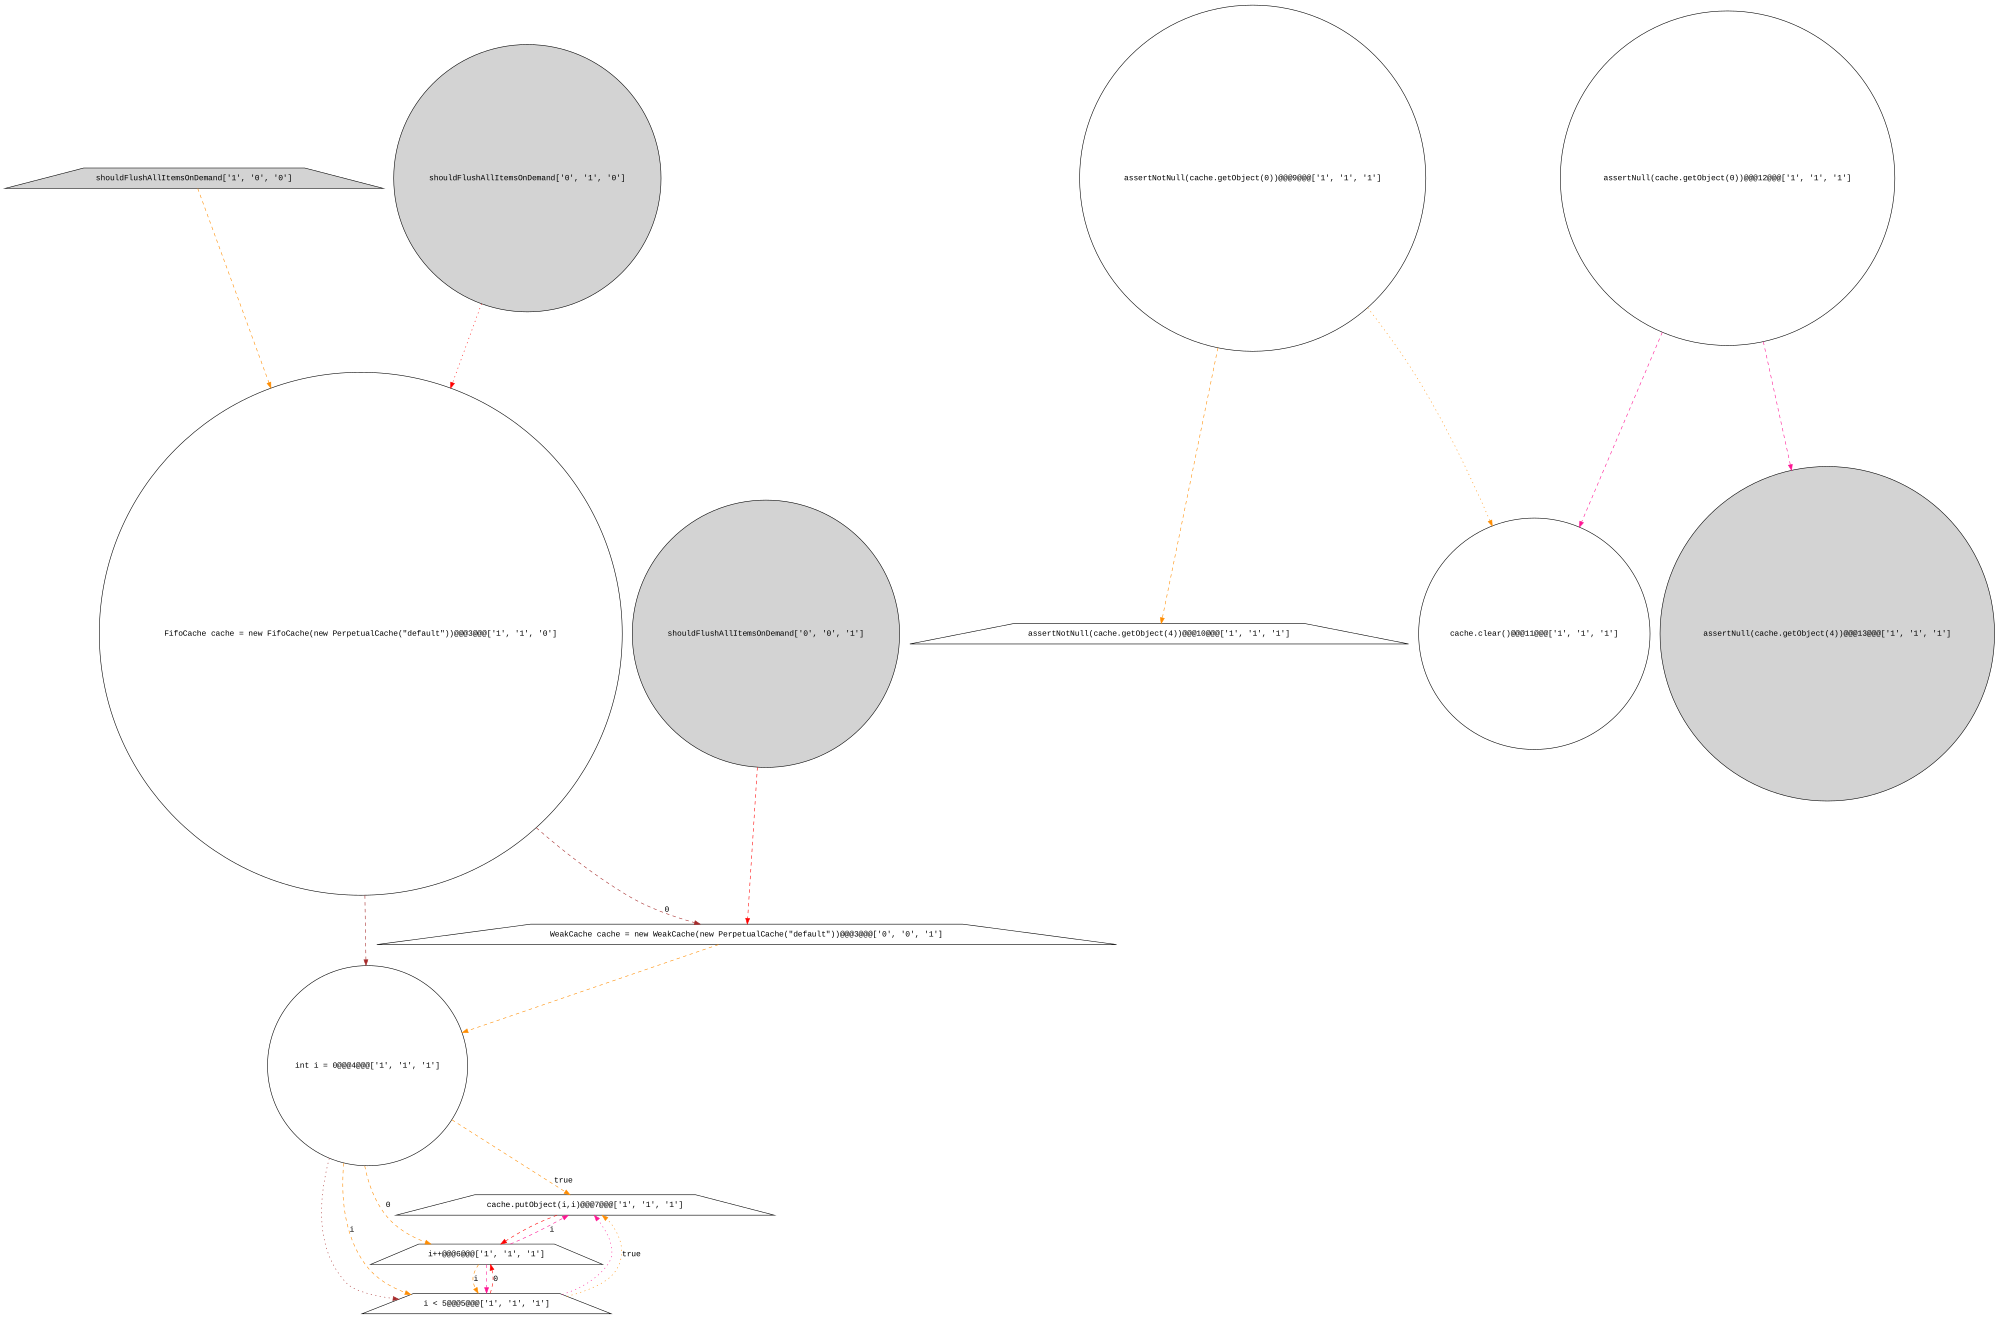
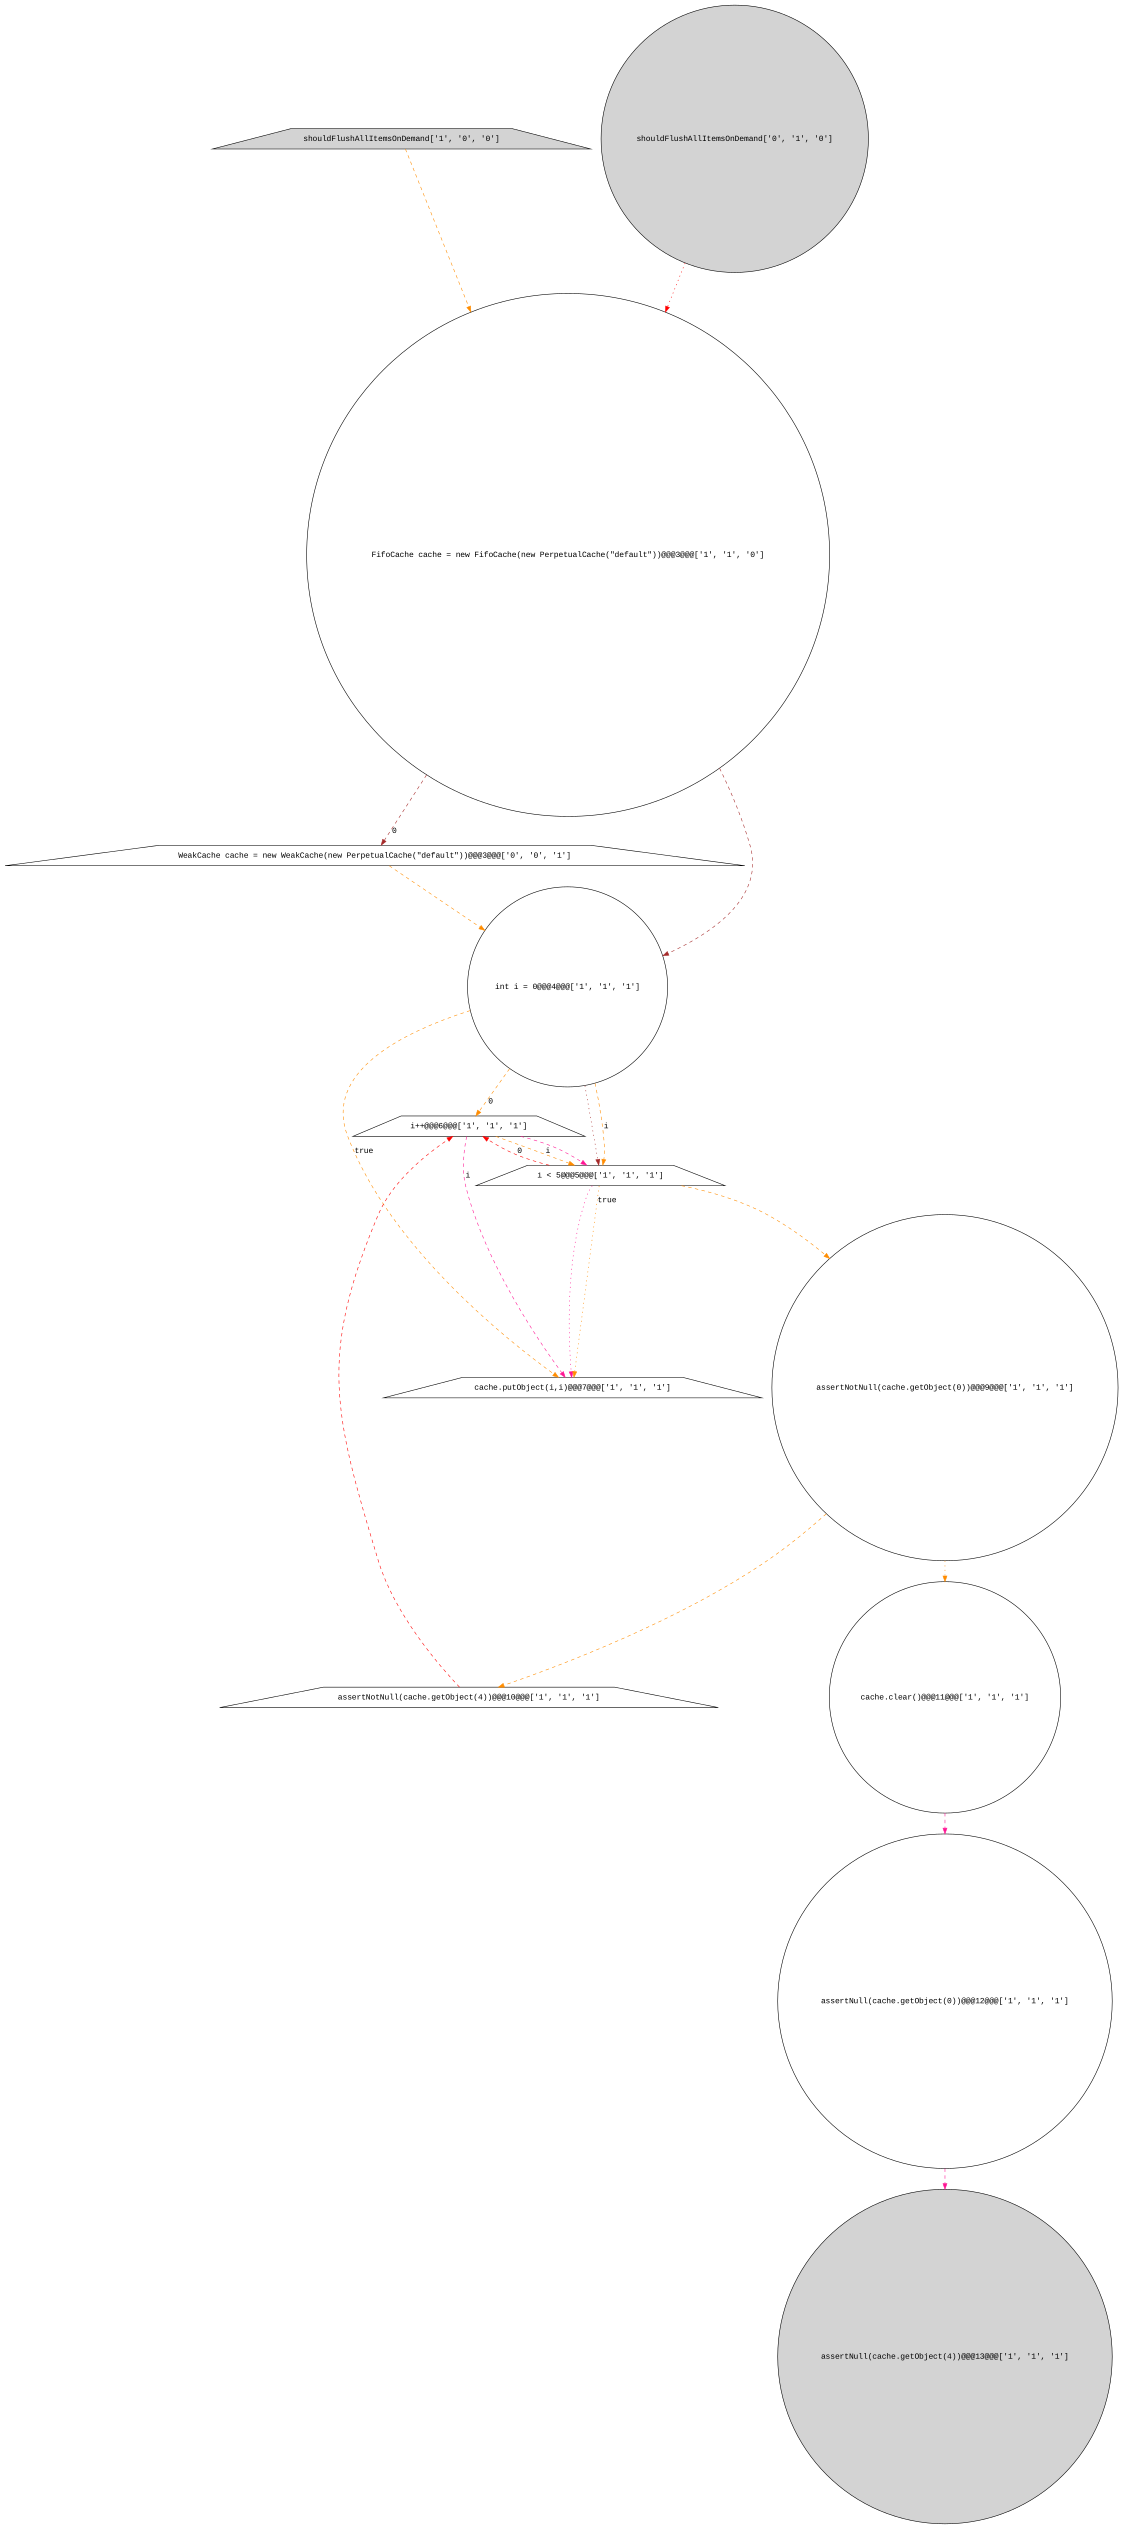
(1622, 427) -> (945, 1821)
(766, 634) -> none
none -> (758, 1210)
(531, 1227) -> (342, 1411)
